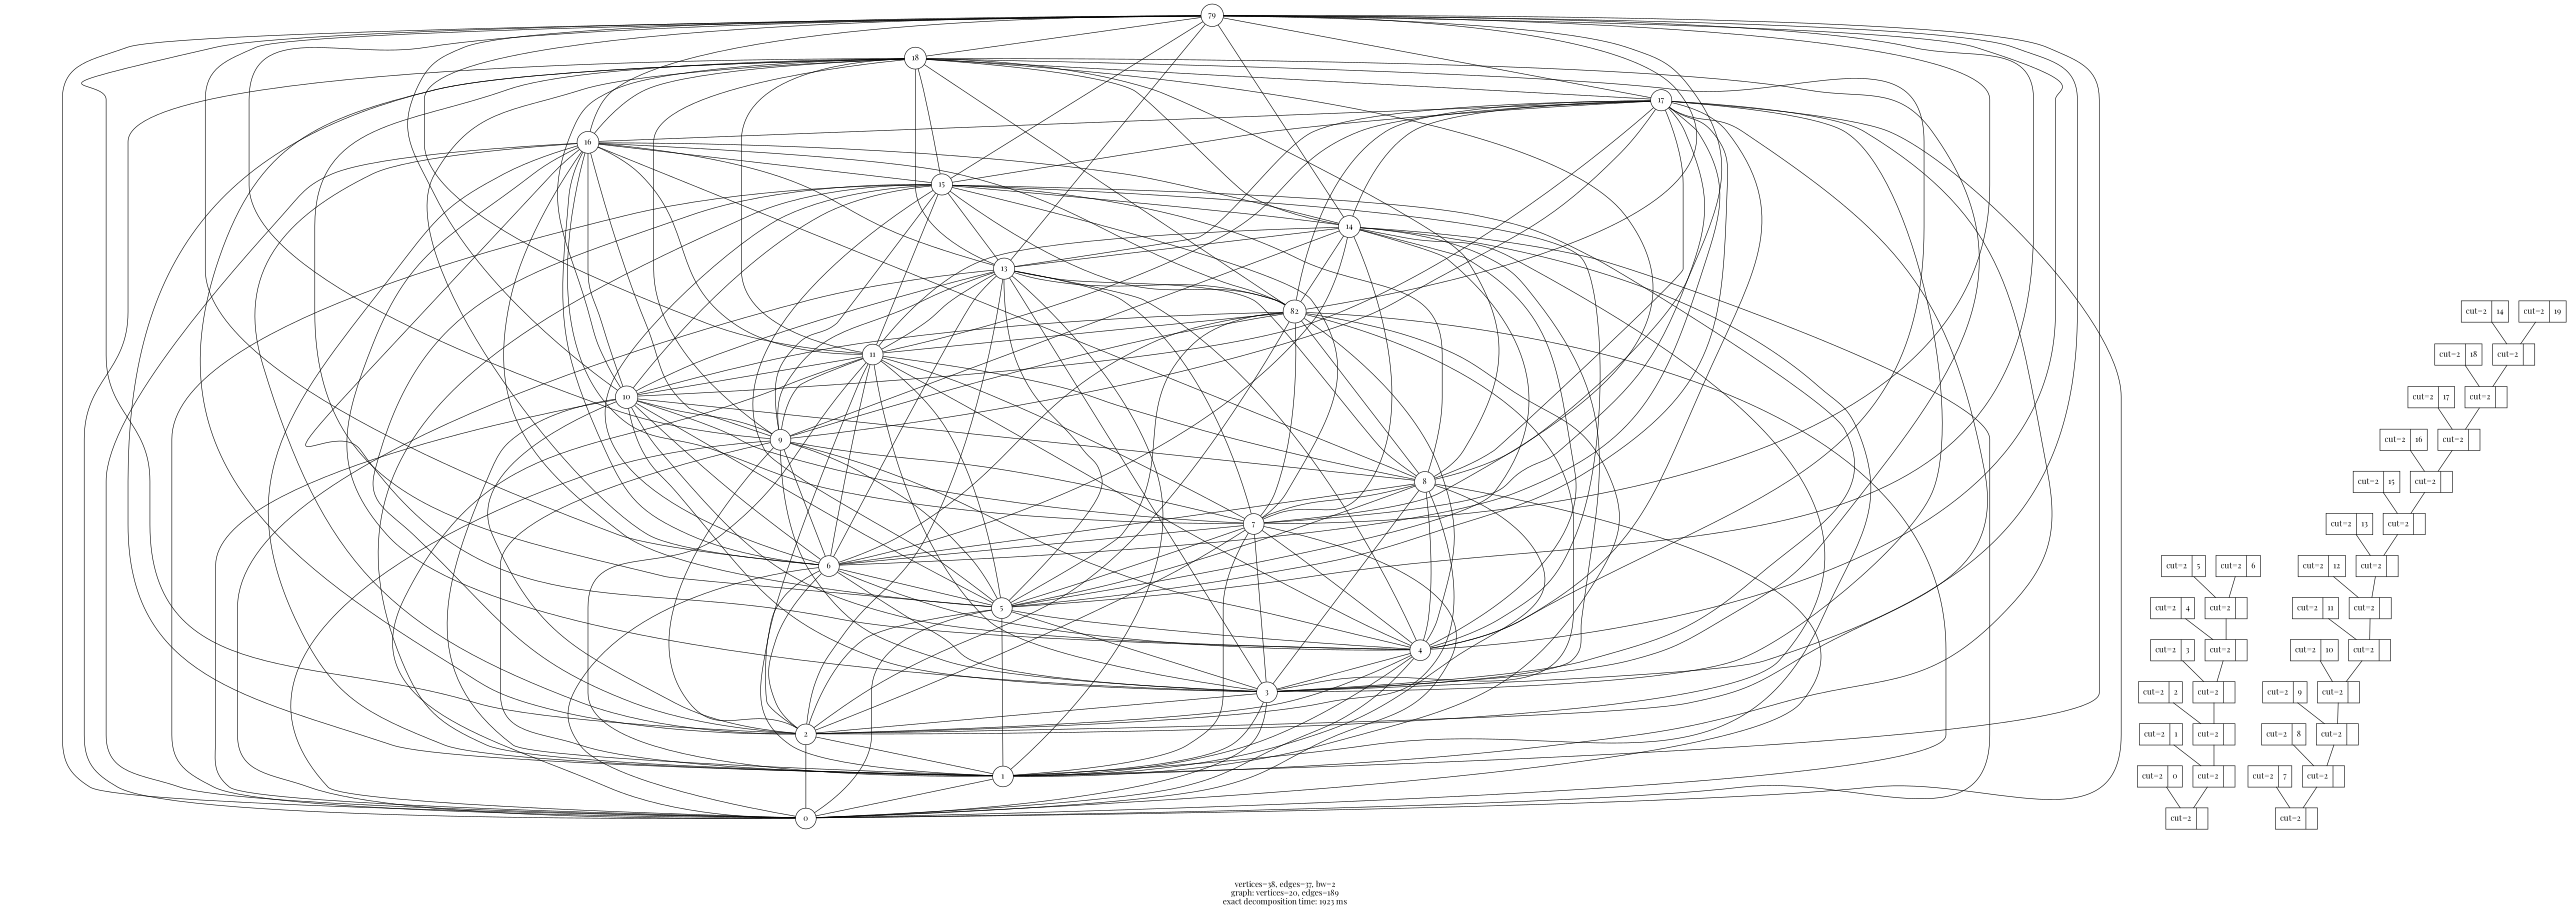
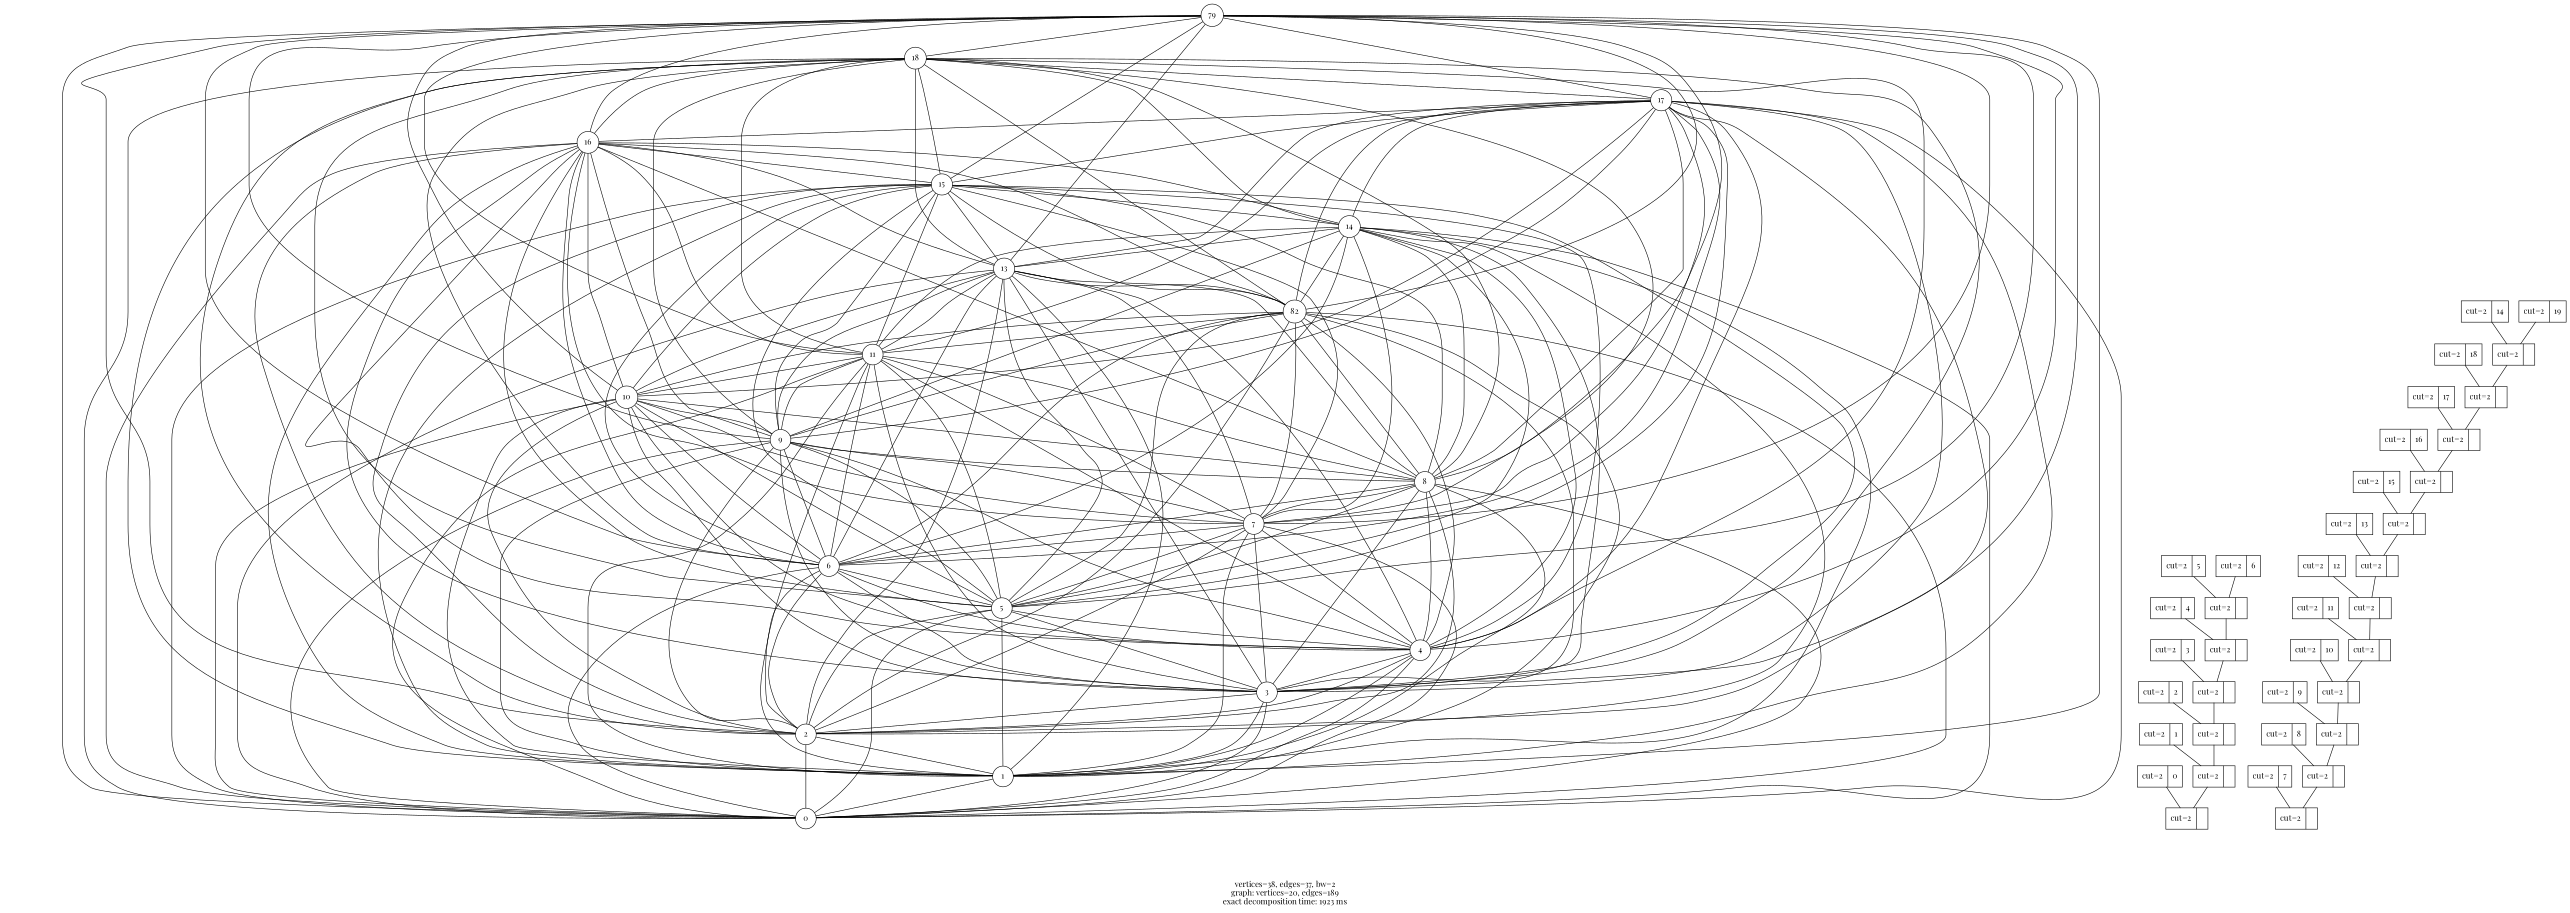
(597, 99) -> none
(1281, 121) -> (1464, 336)
none -> (1086, 469)
